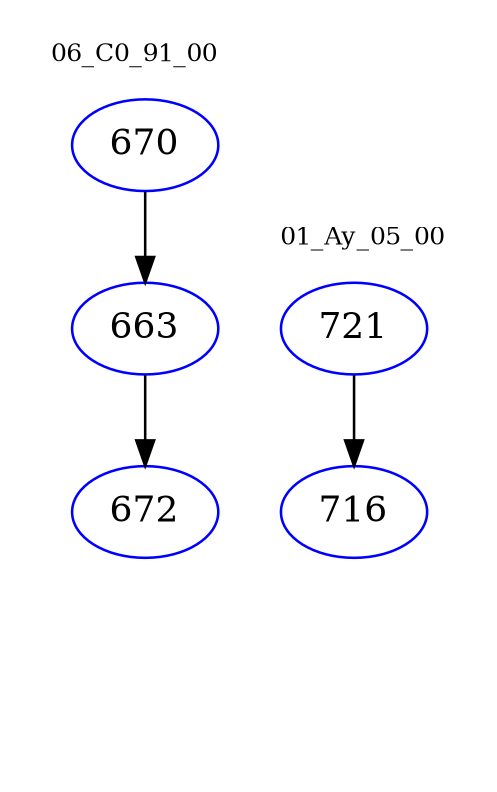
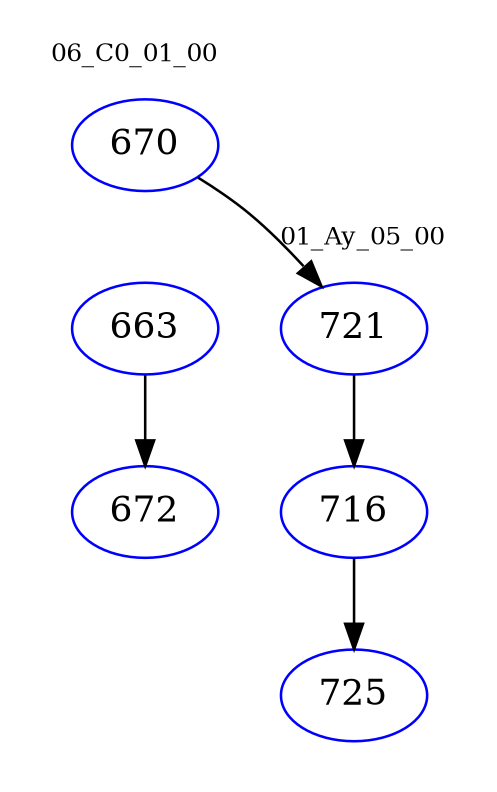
(135, 55) -> (135, 55)
(145, 224) -> (277, 239)
none -> (354, 695)
